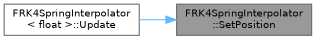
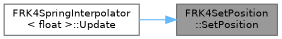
(244, 20) -> (227, 20)
